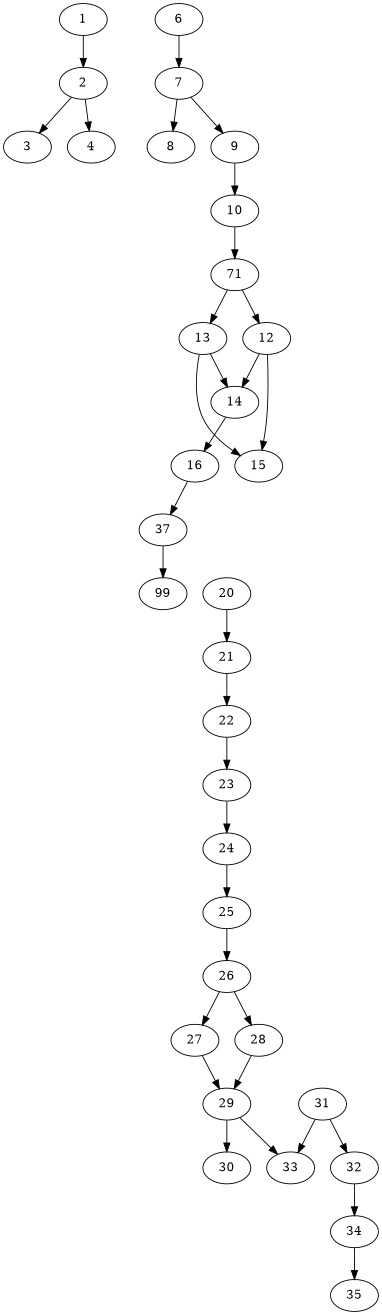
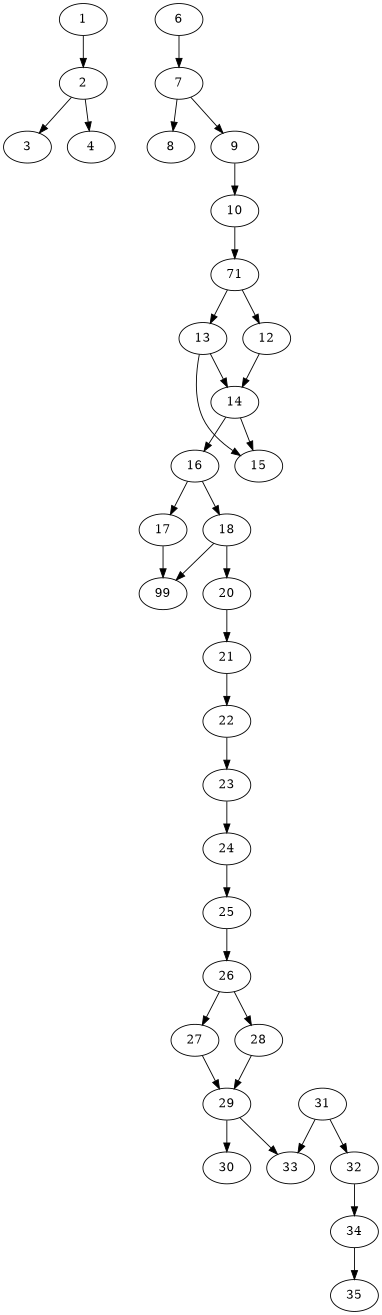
(268, 398) -> (245, 430)
(163, 530) -> (163, 530)
none -> (227, 530)
